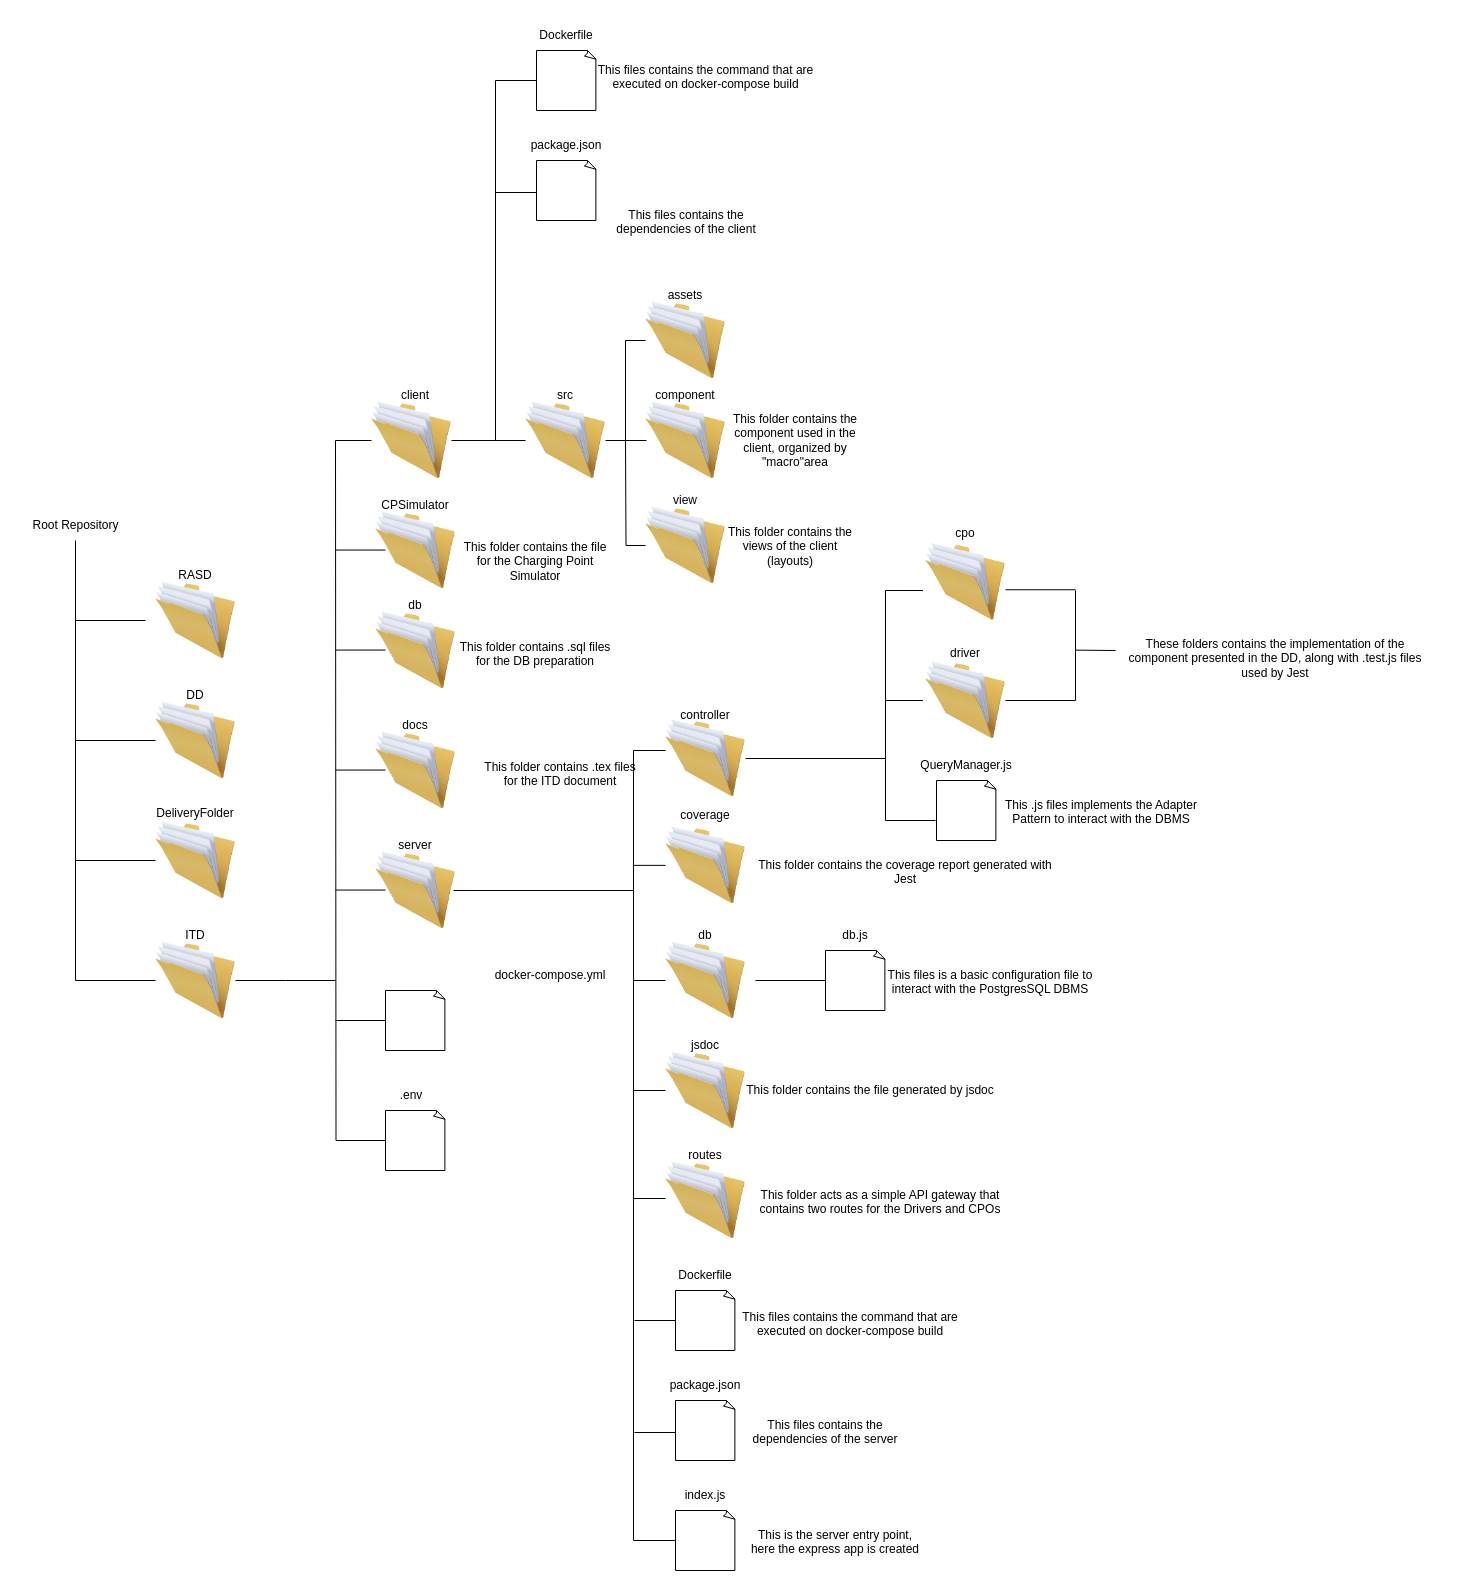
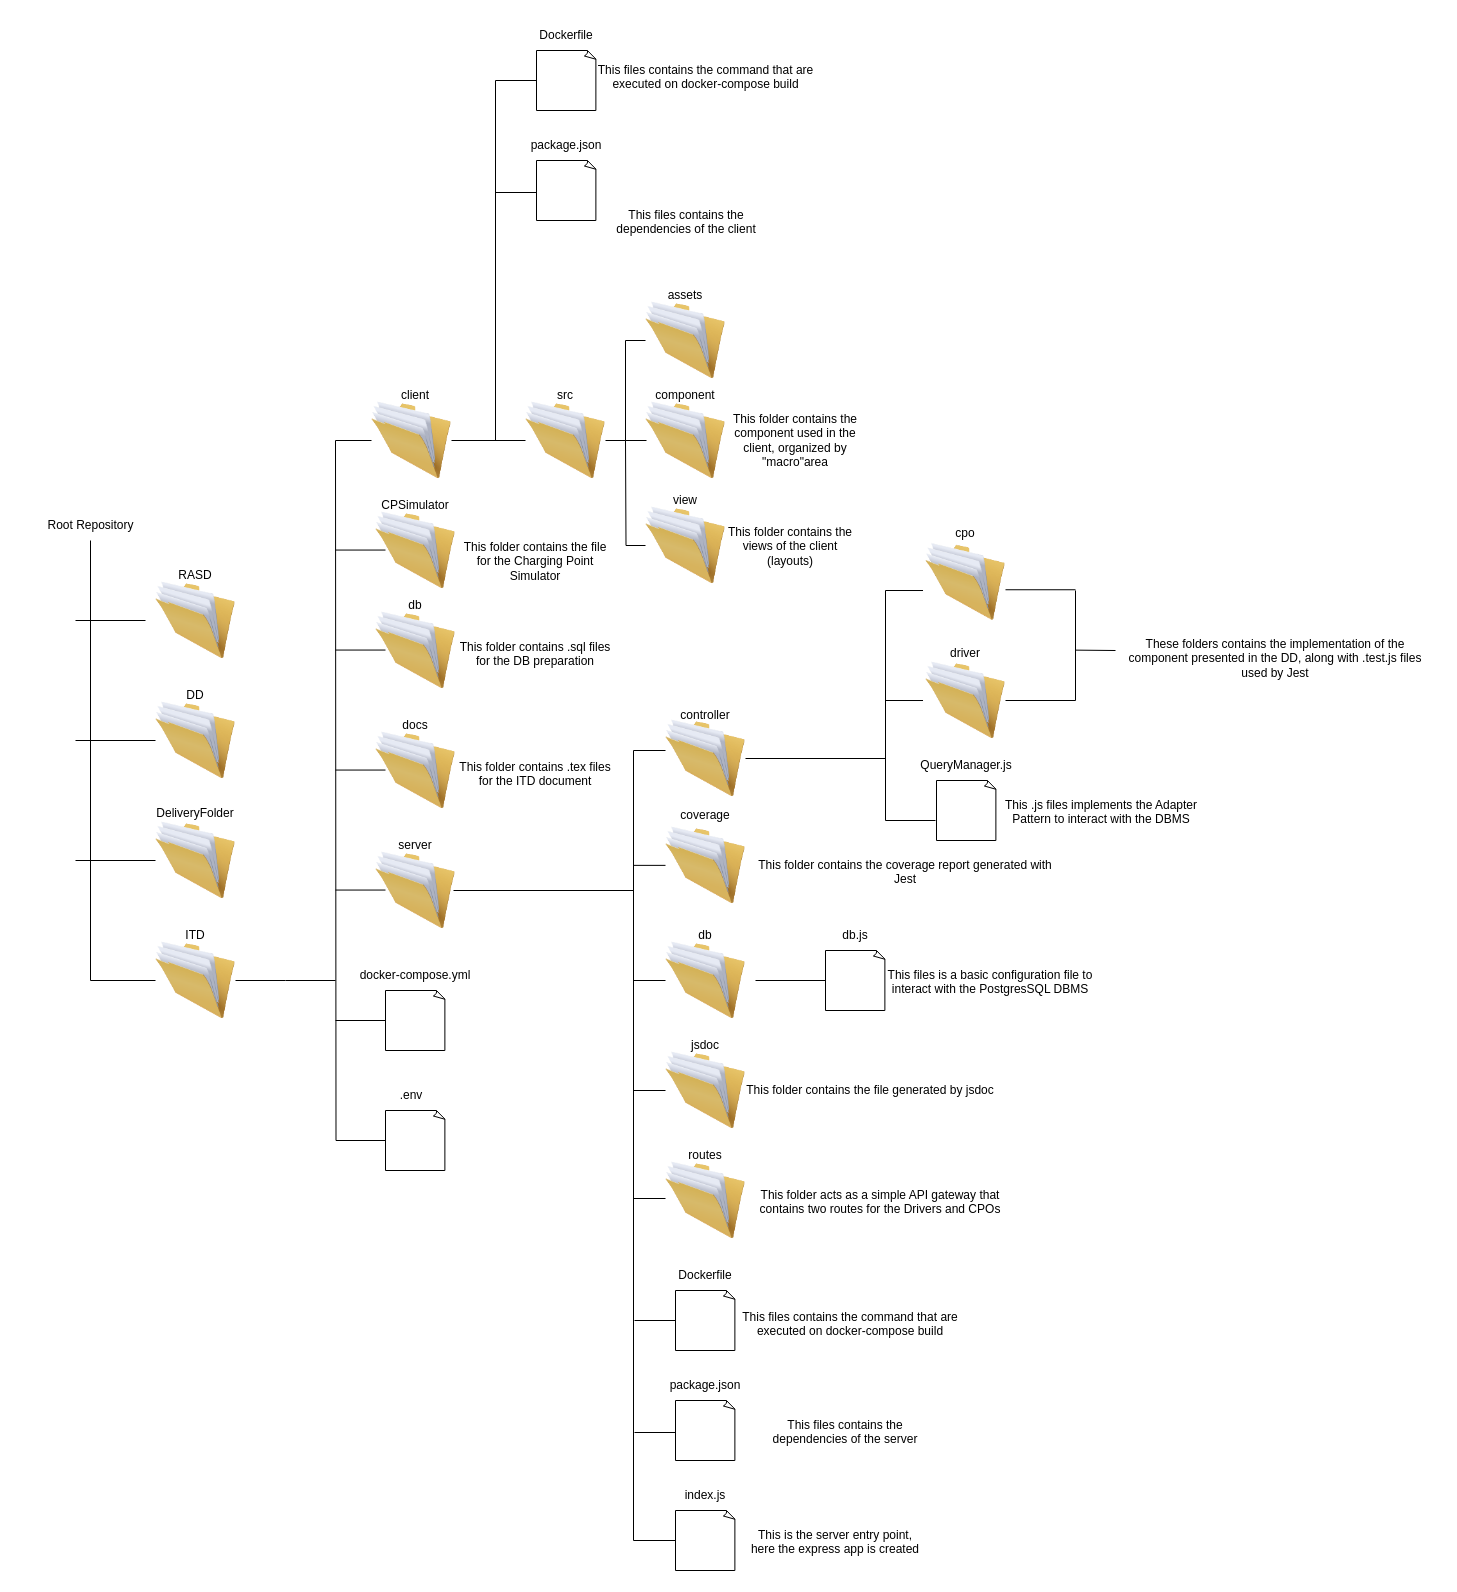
(76, 526) -> (91, 526)
(561, 771) -> (536, 771)
(551, 976) -> (416, 976)
(826, 1431) -> (846, 1431)
